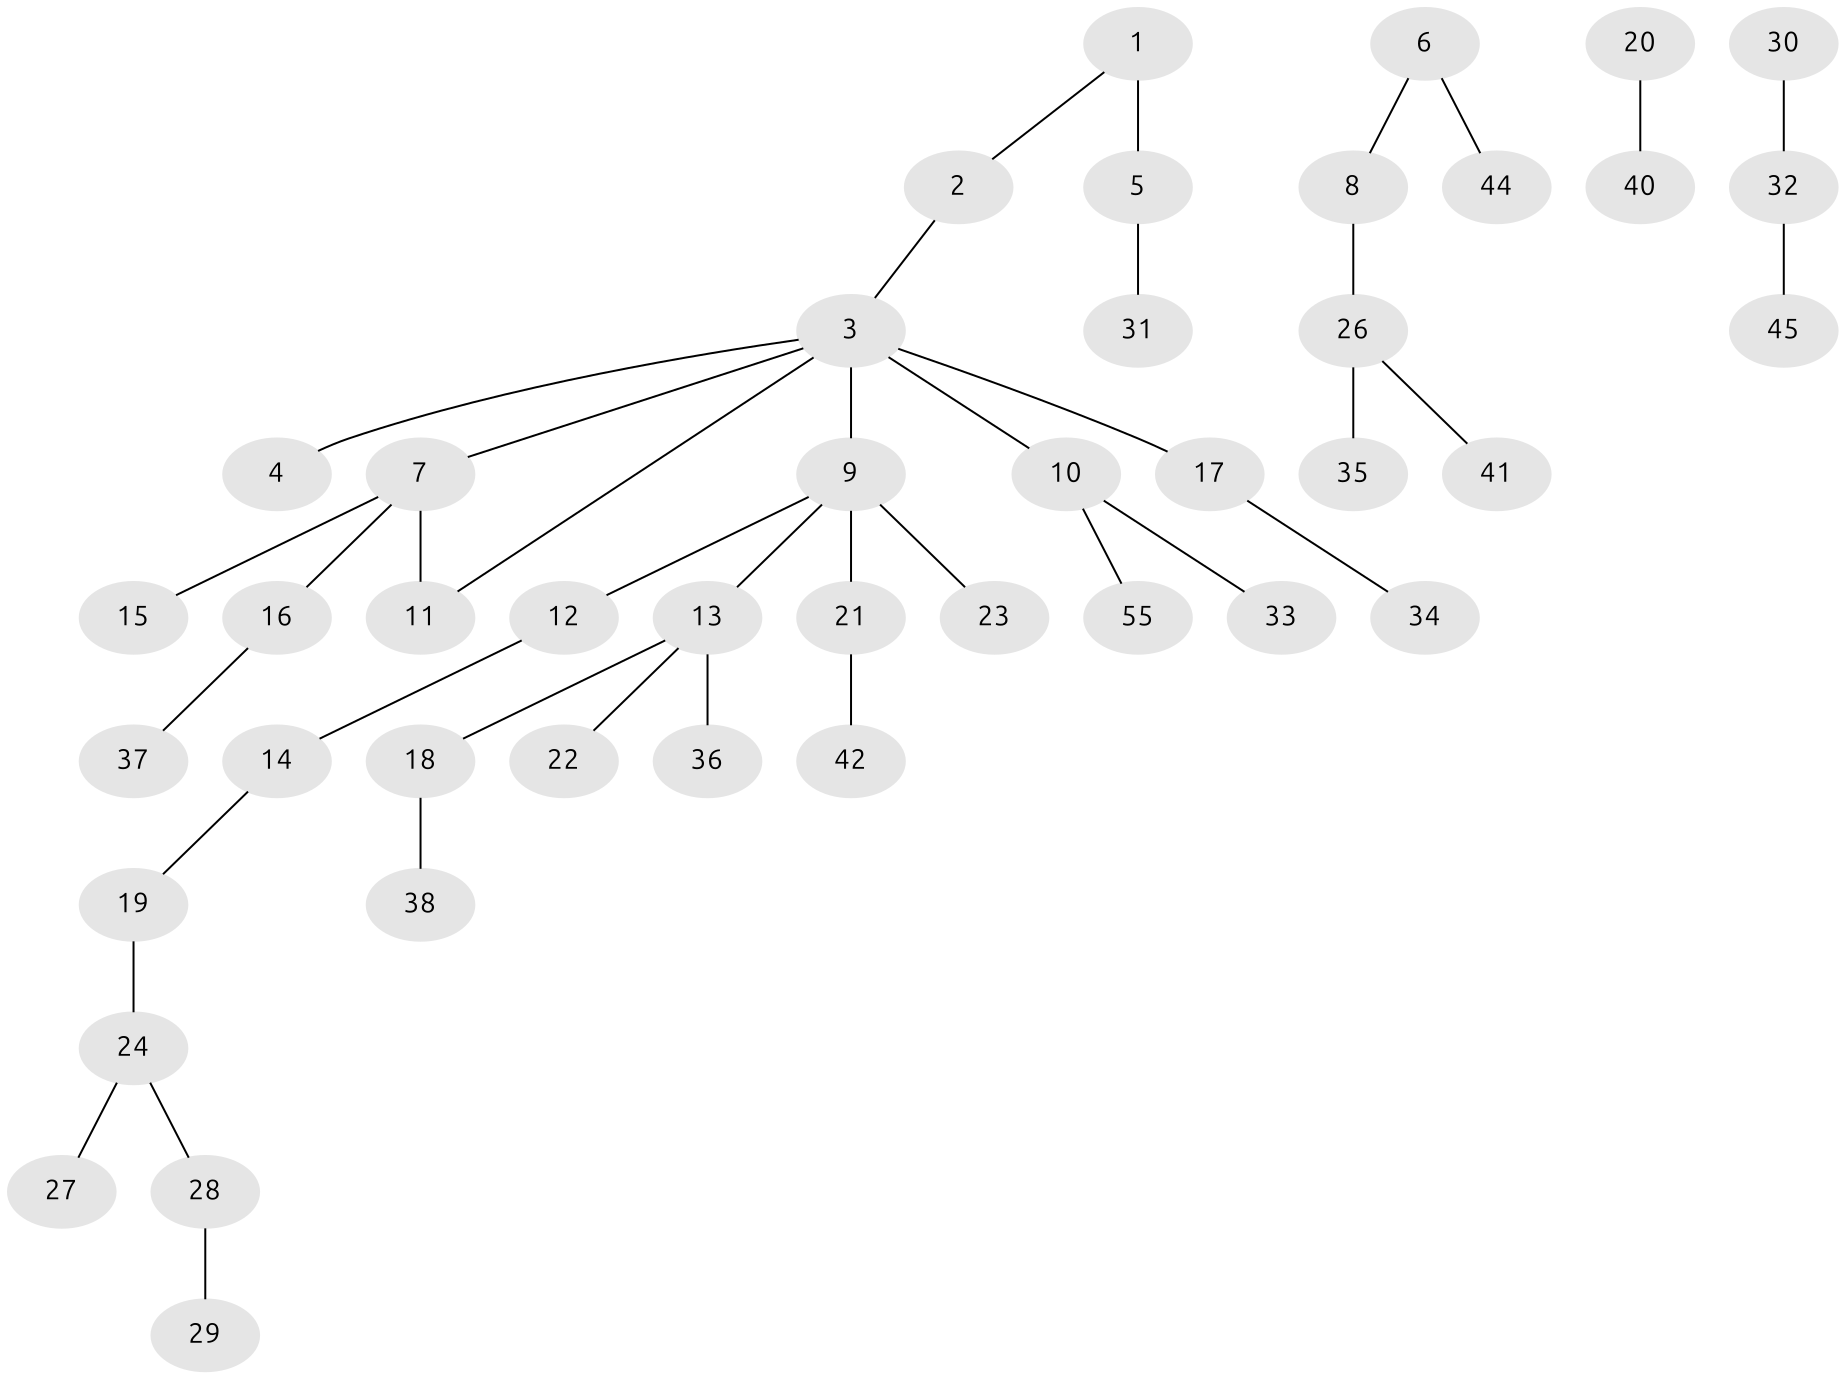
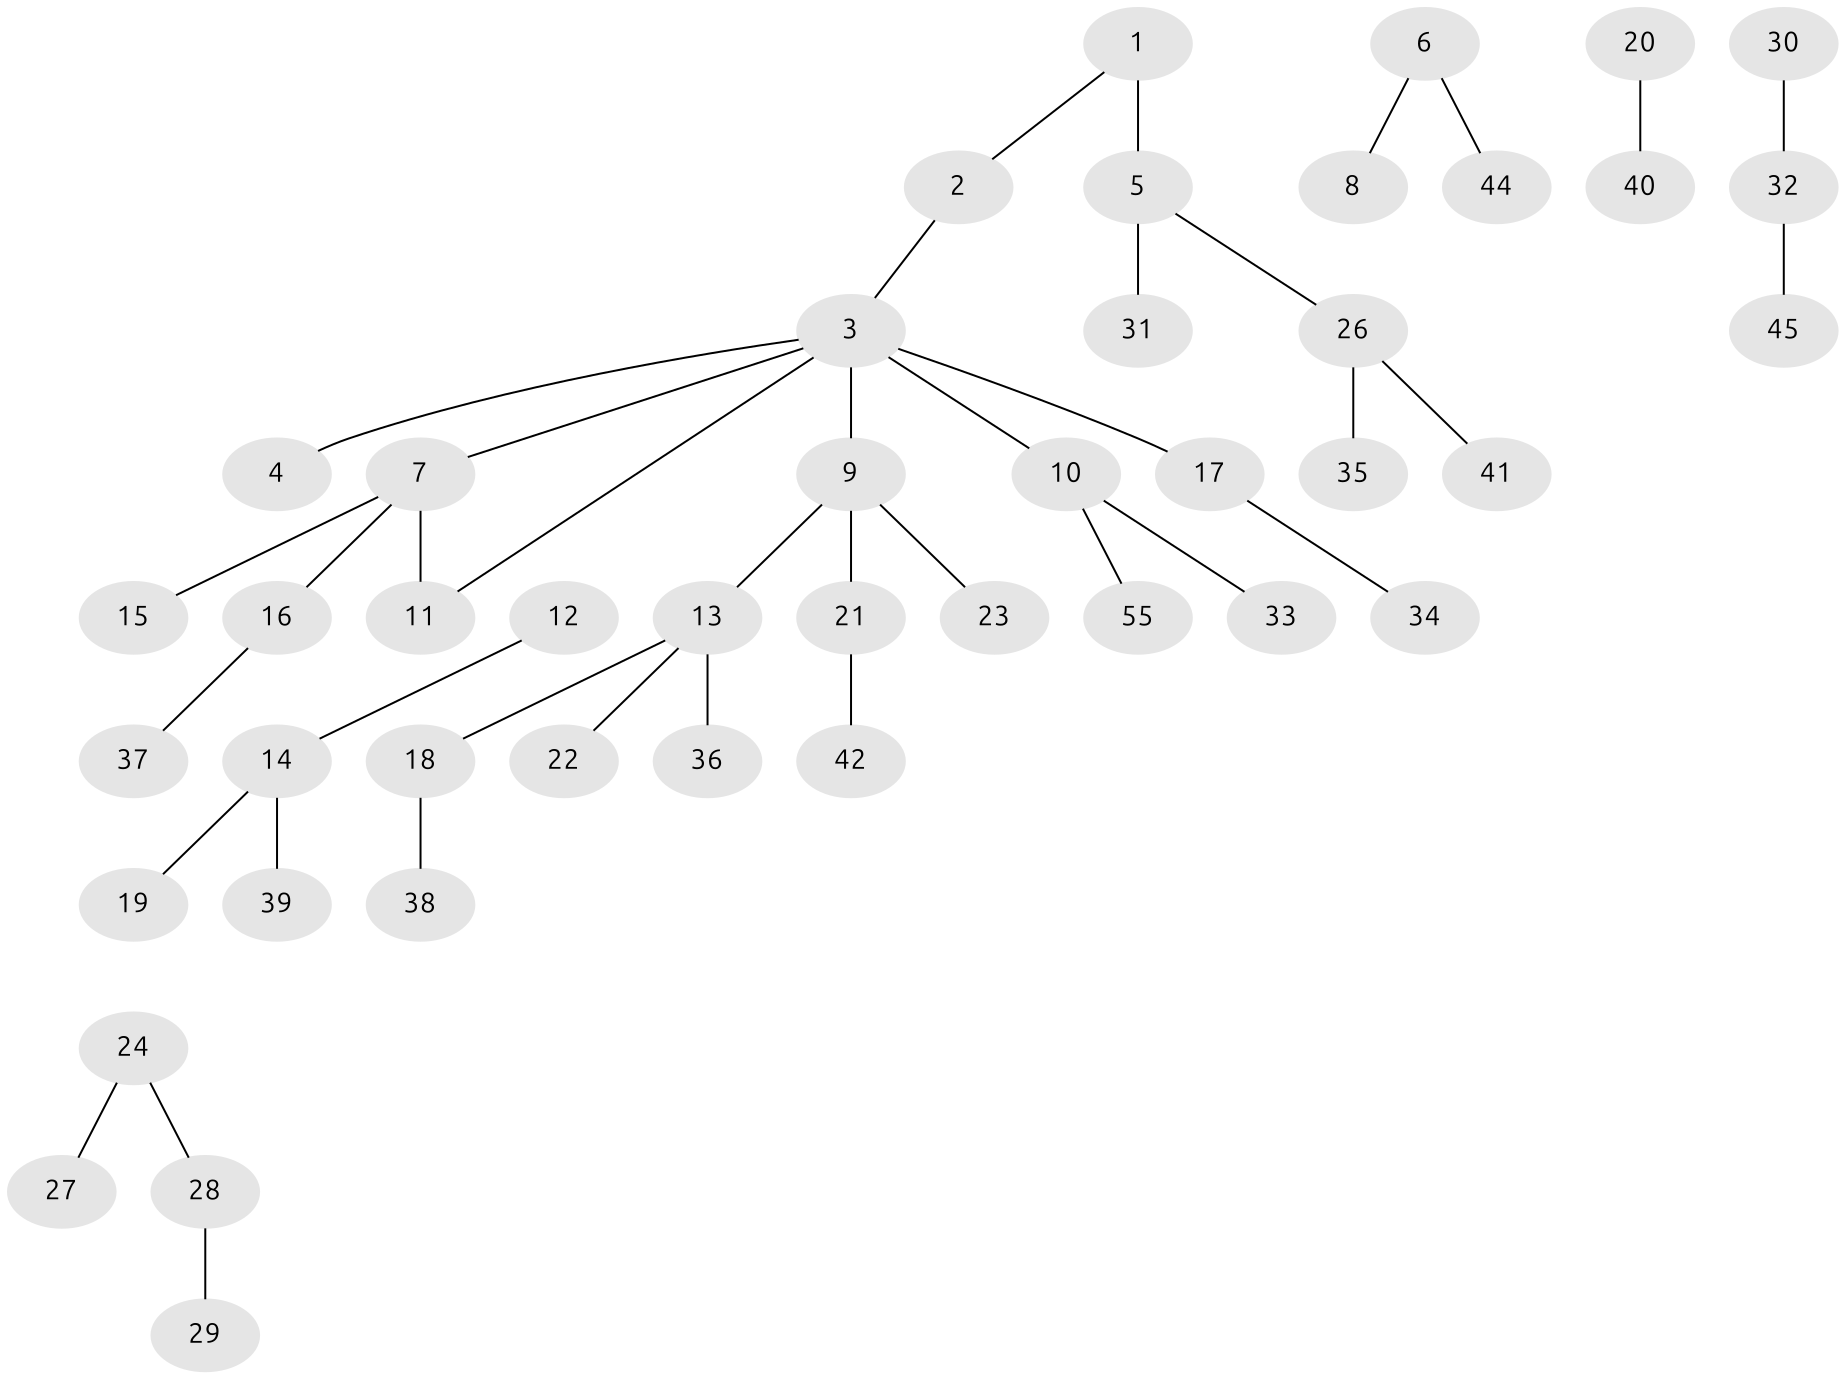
(1353, 259) -> (1246, 259)
(708, 546) -> none
none -> (277, 905)
(134, 977) -> none
